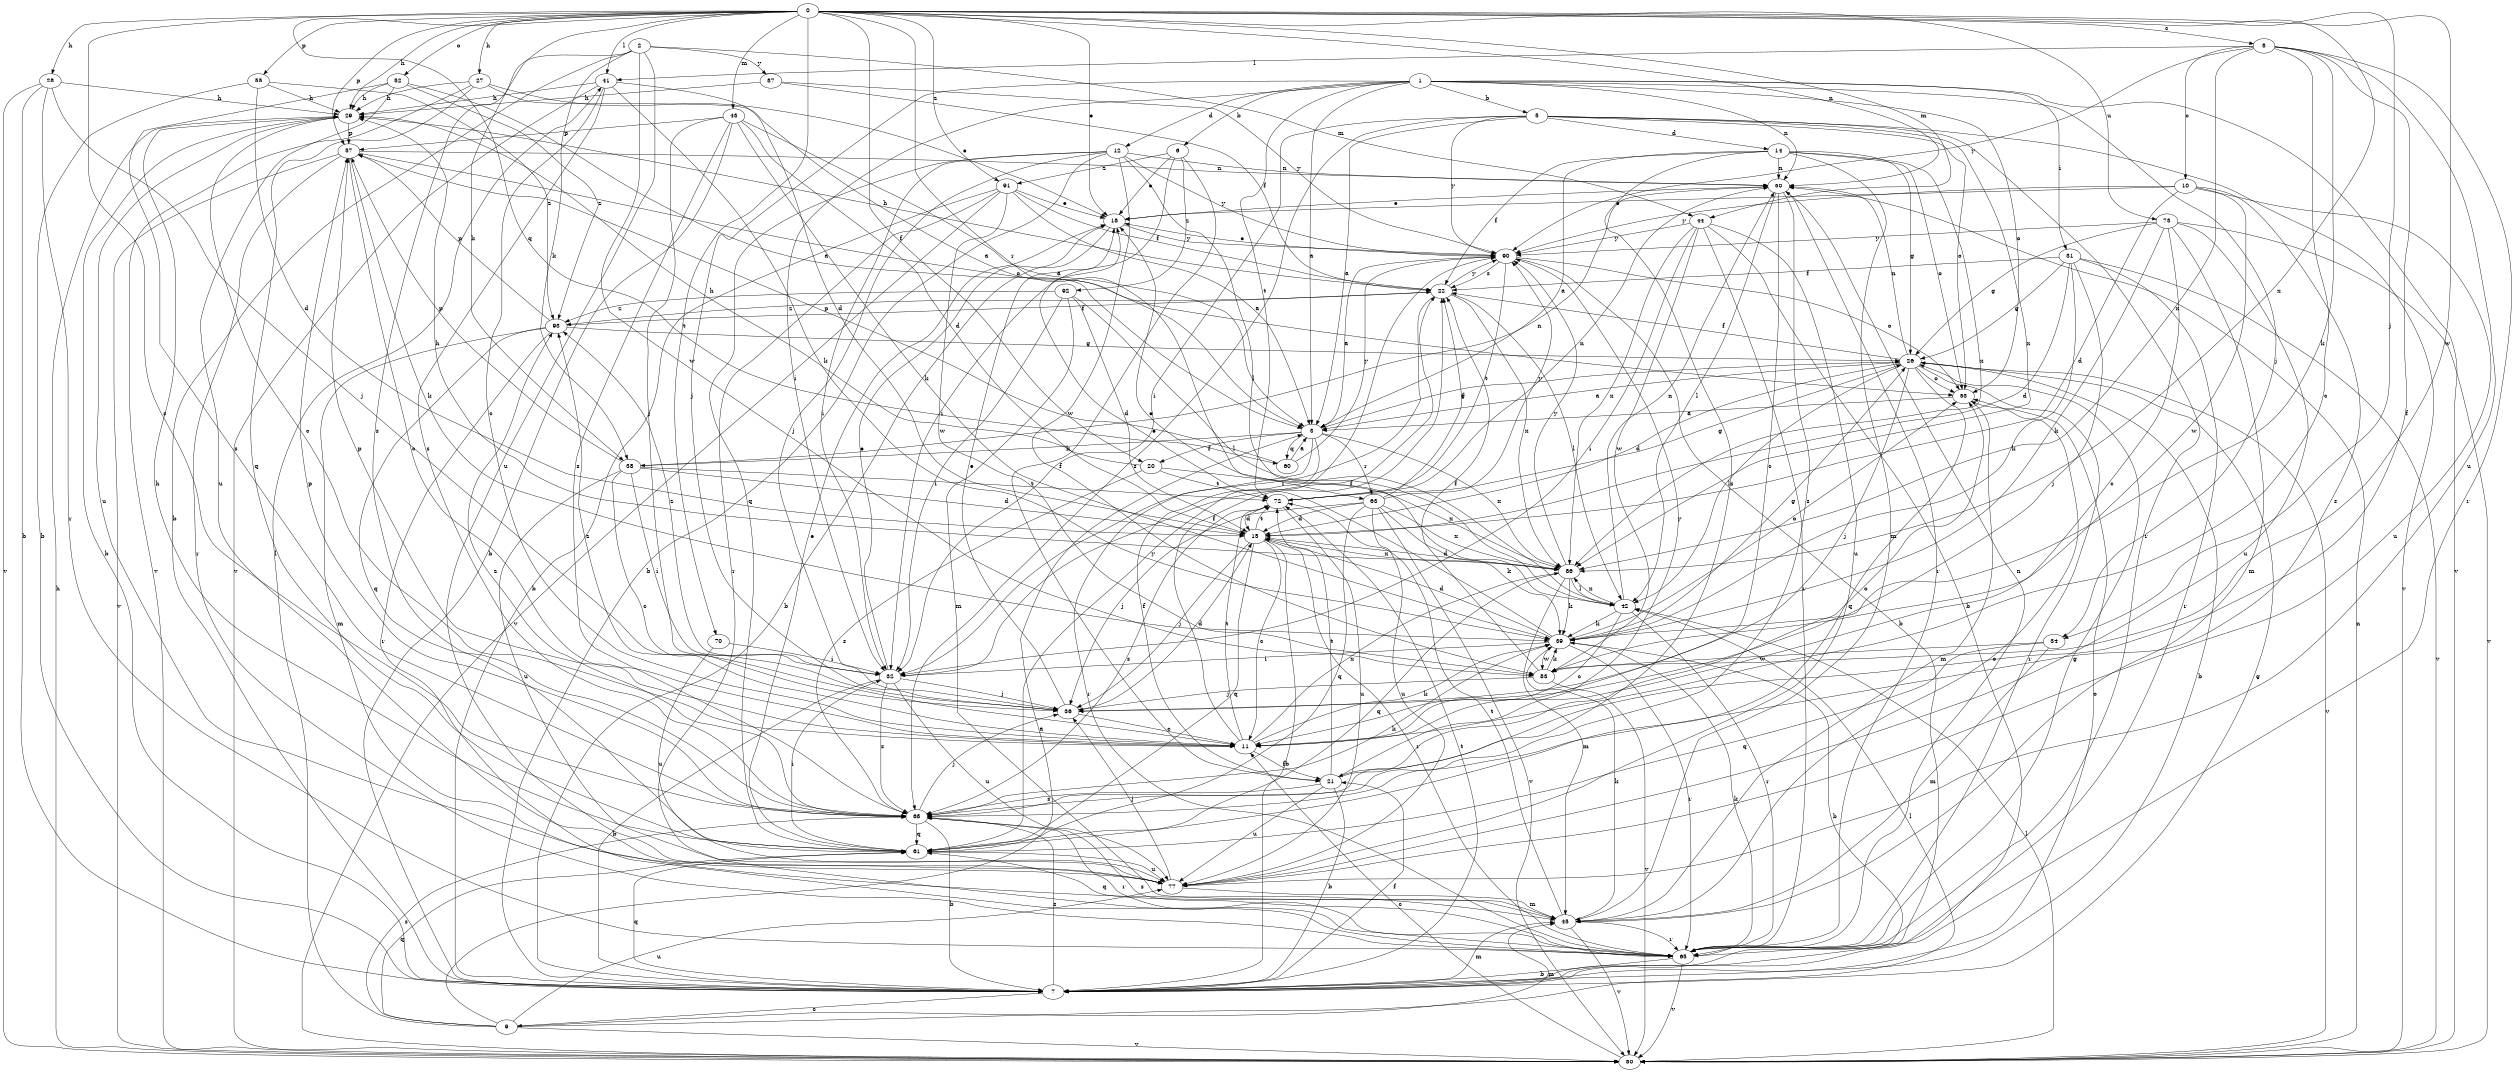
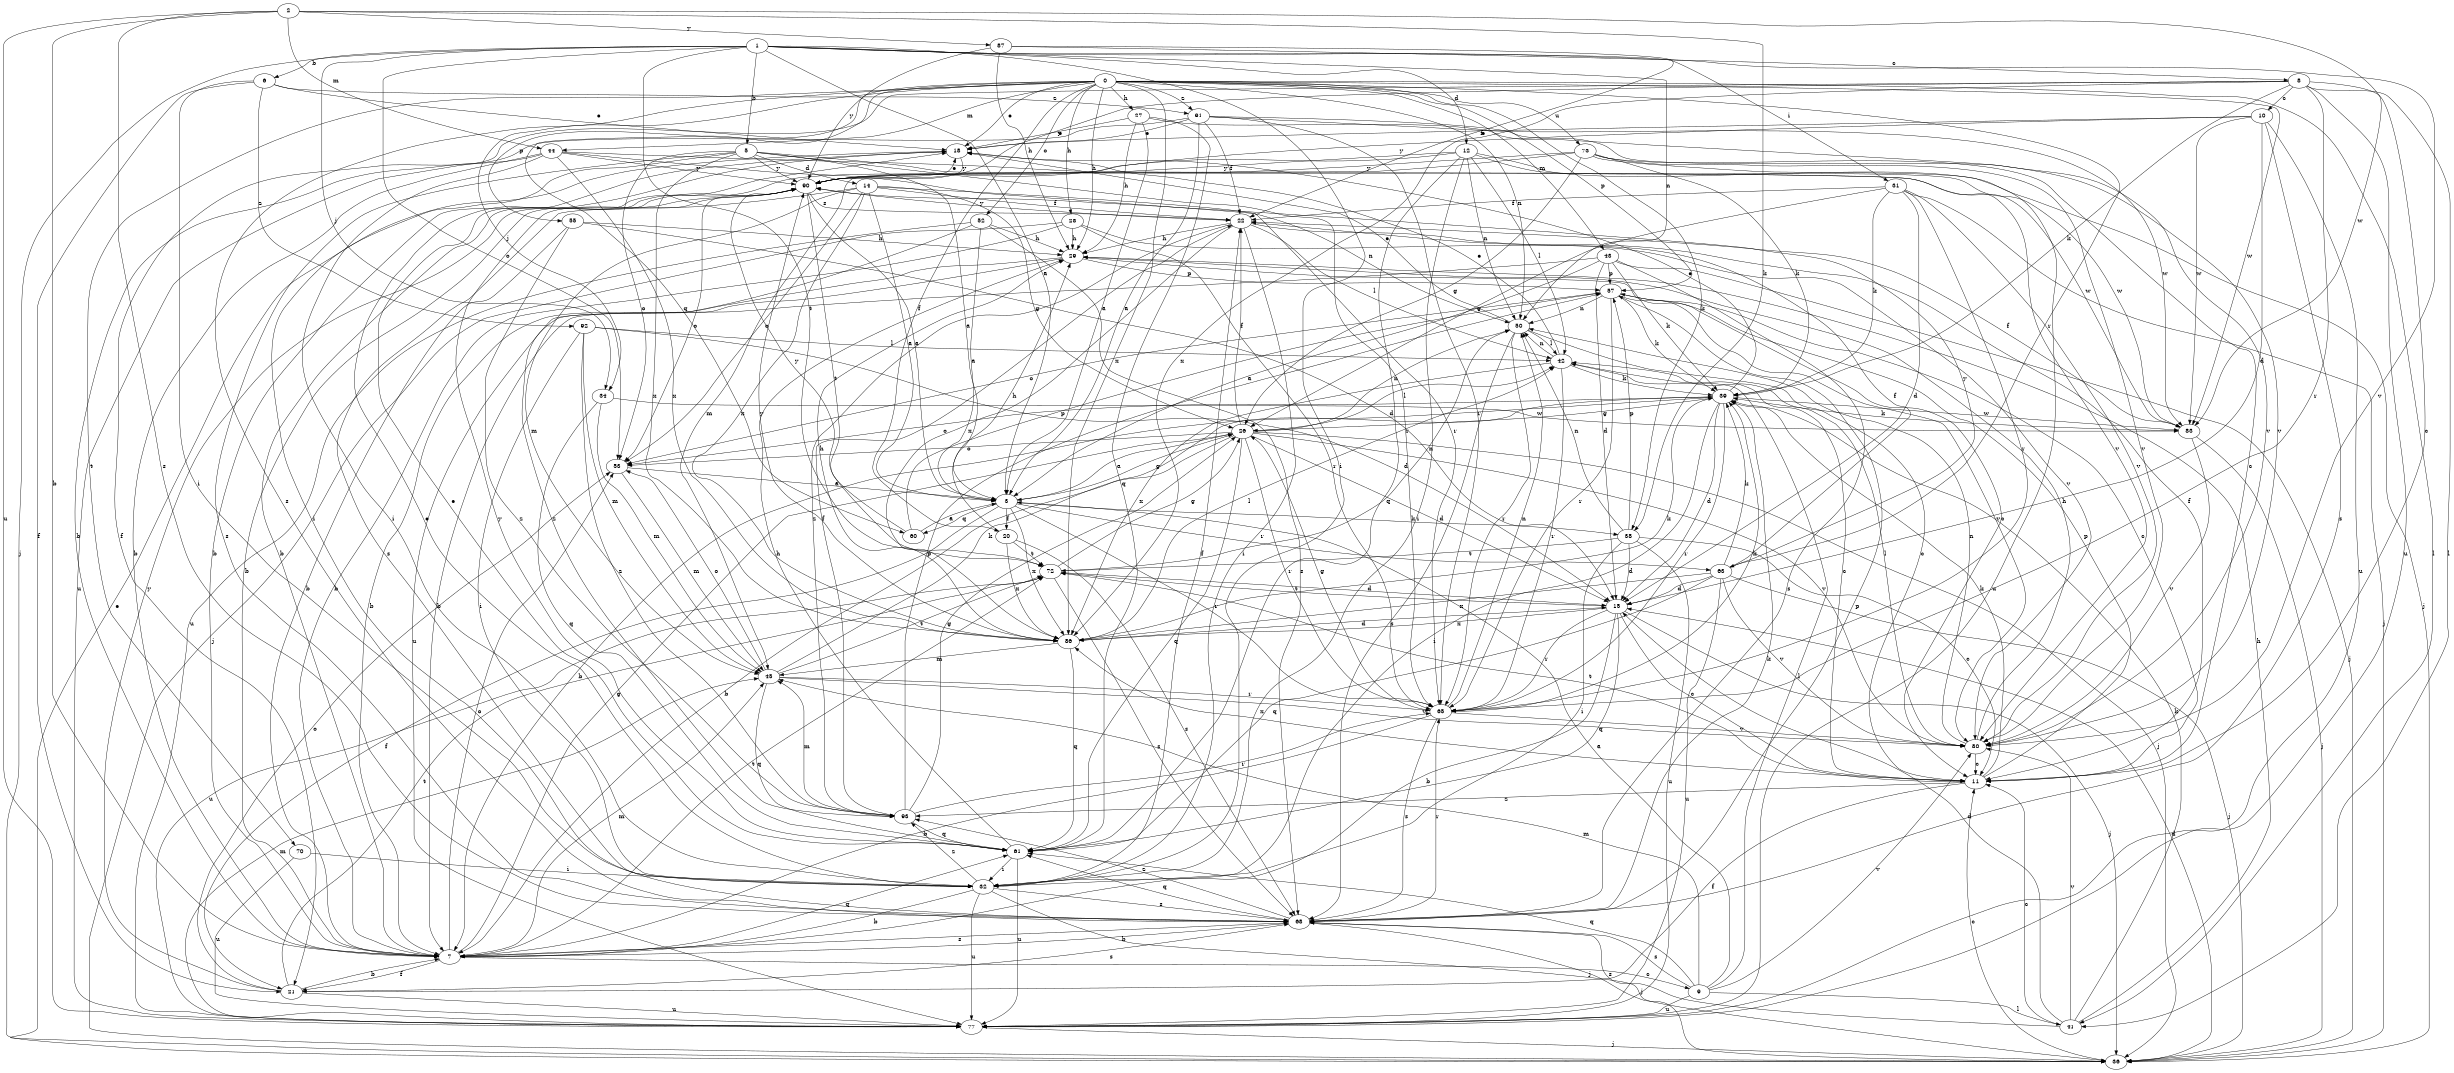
(1535, 16) -> (1743, 62)
(1236, 505) -> (1924, 303)
